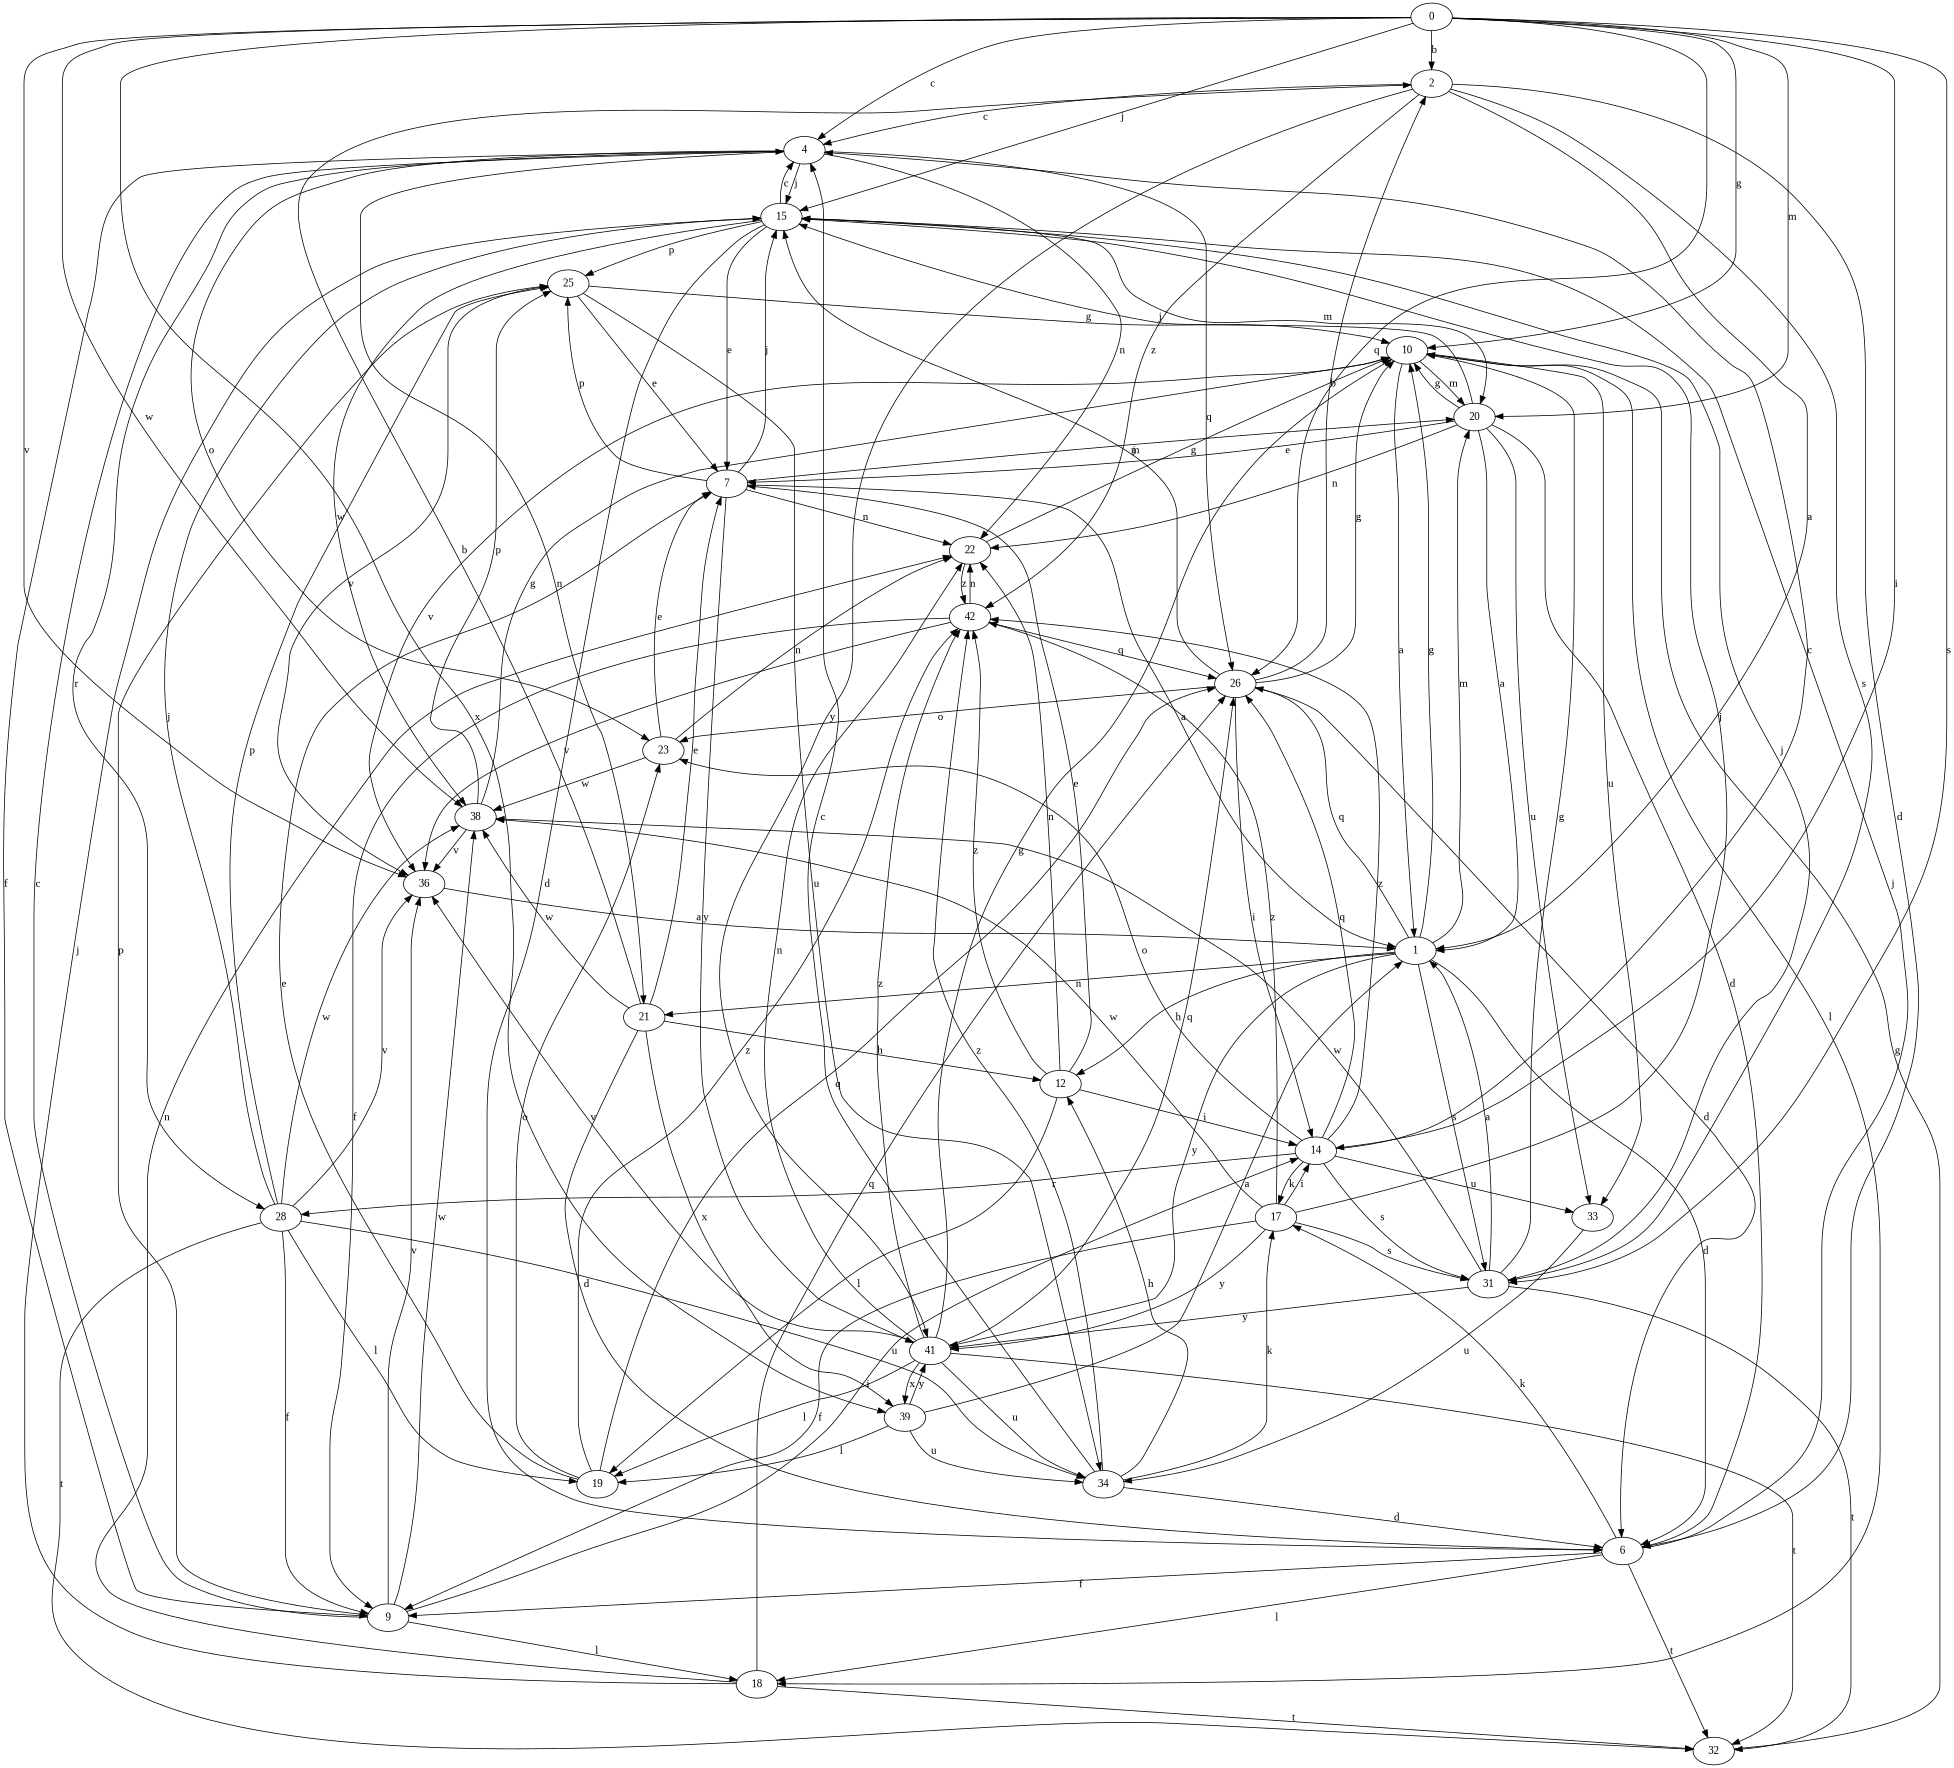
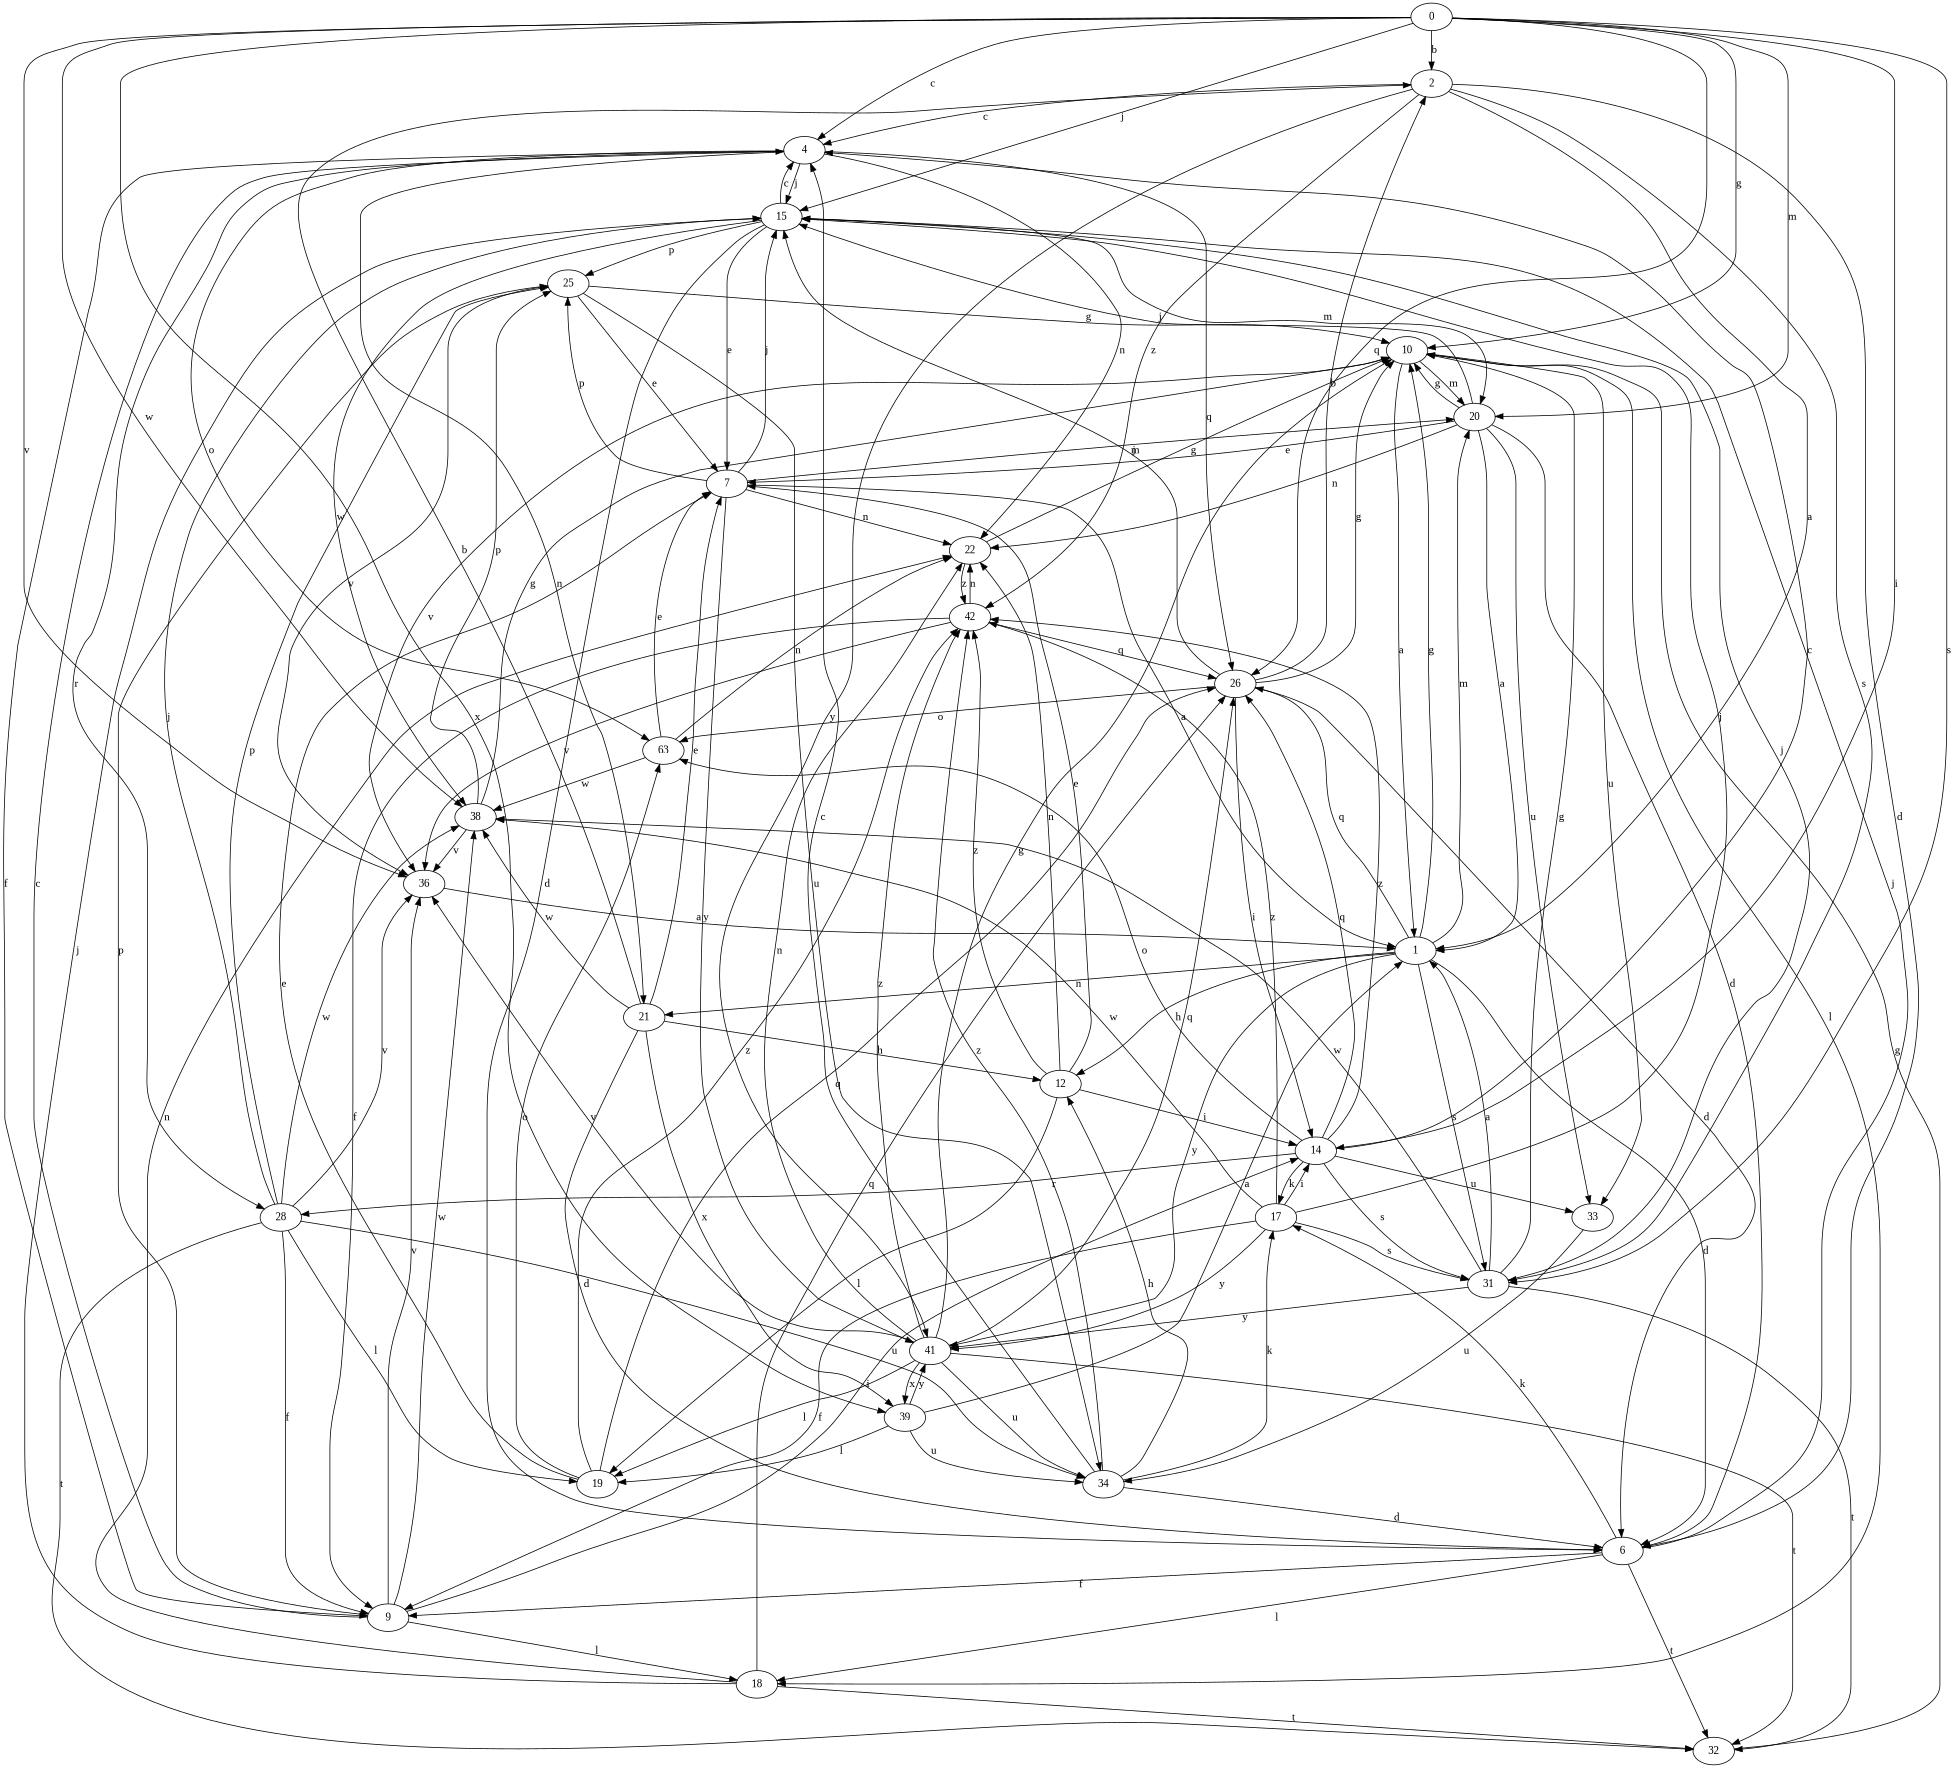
(663, 751) -> (663, 751)
